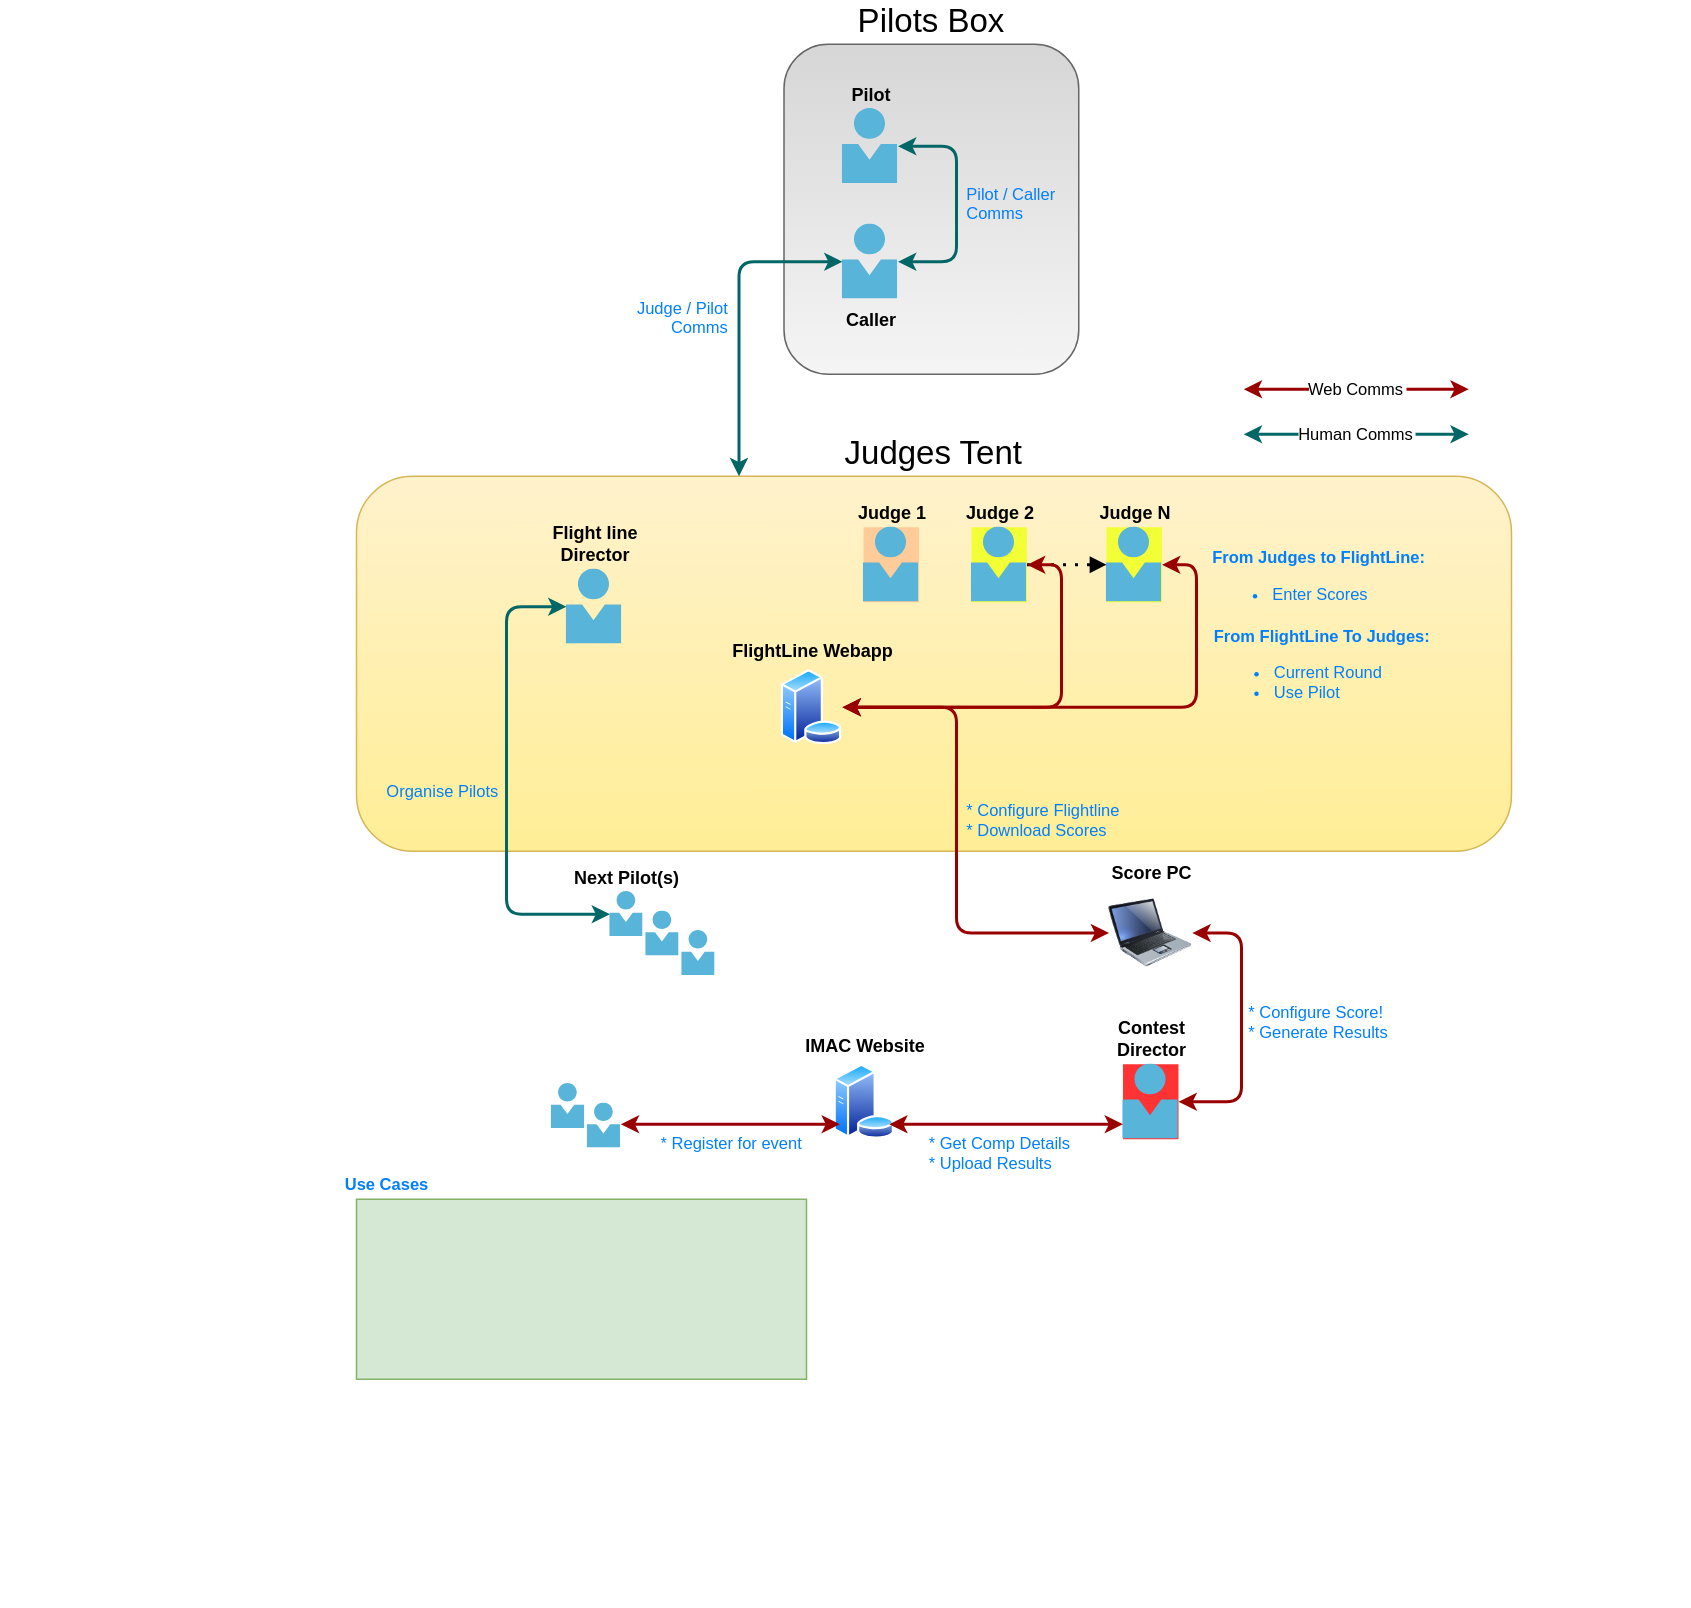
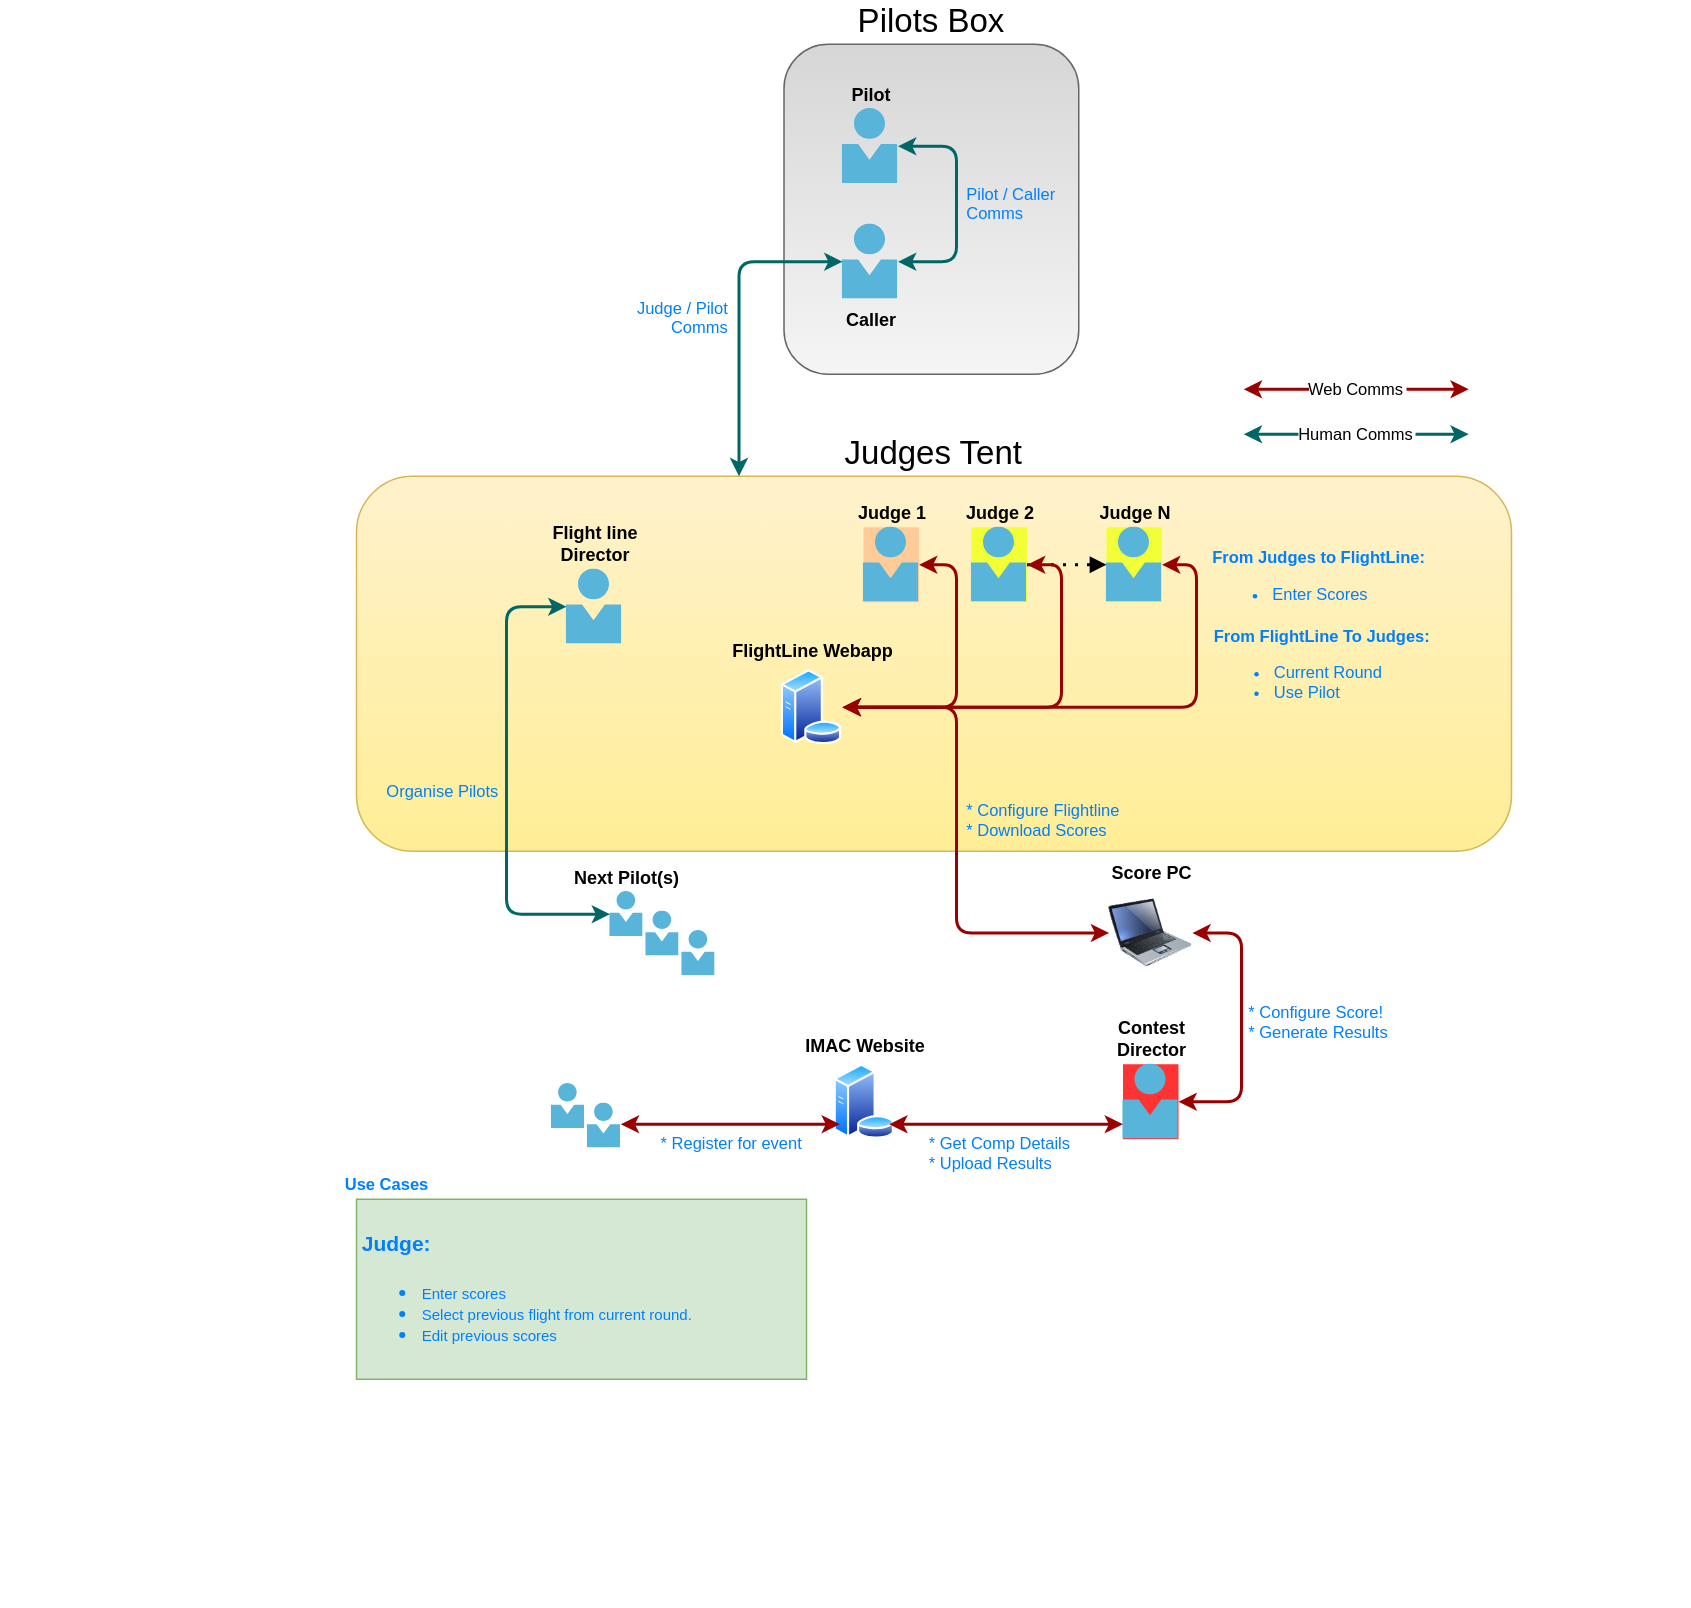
none -> (956, 626)
none -> (580, 1289)
